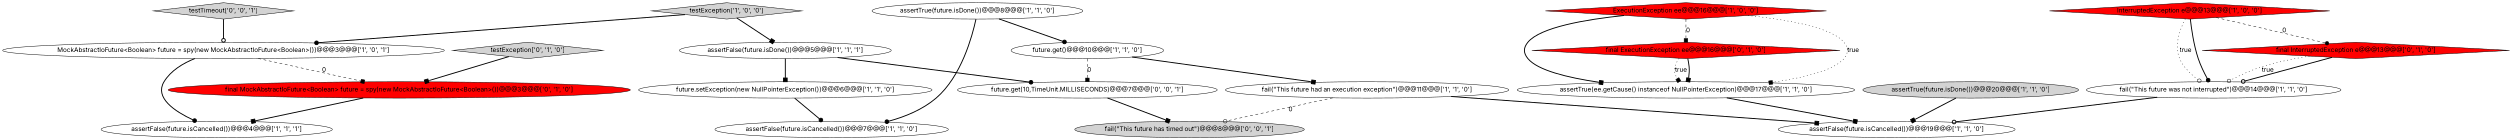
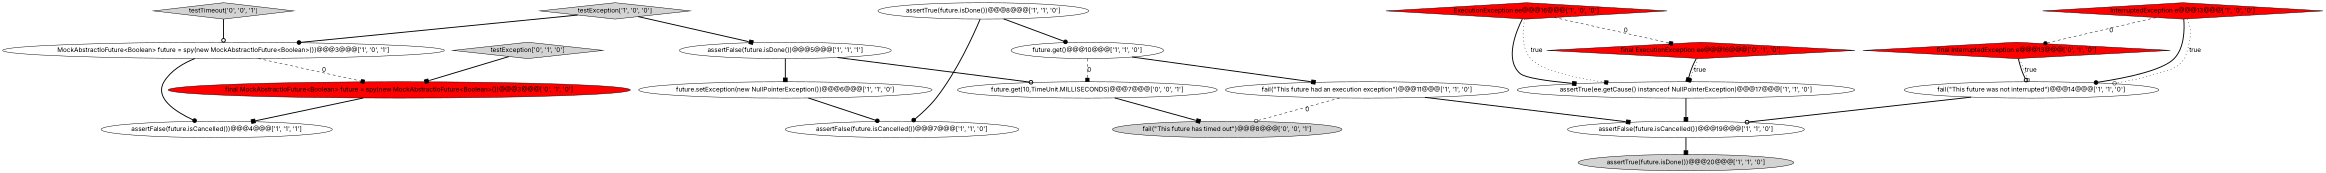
(933, 70) -> (933, 70)
(1936, 109) -> (1686, 144)
